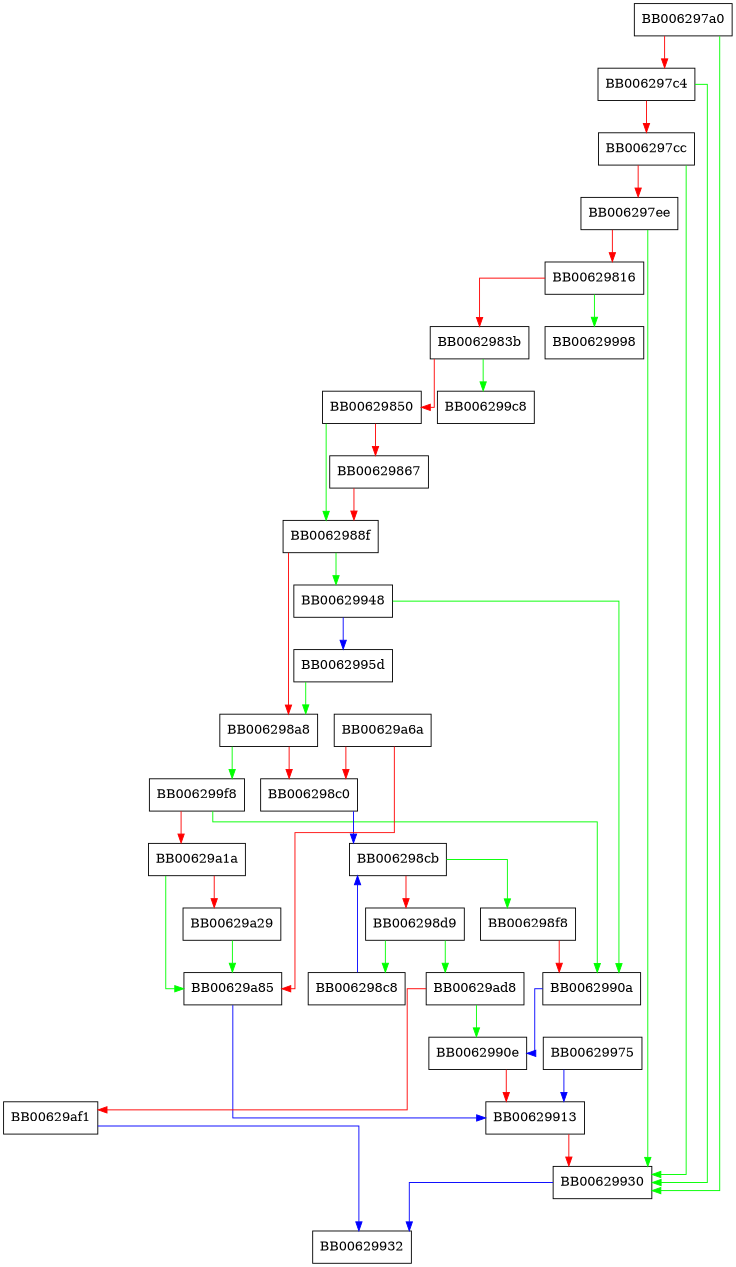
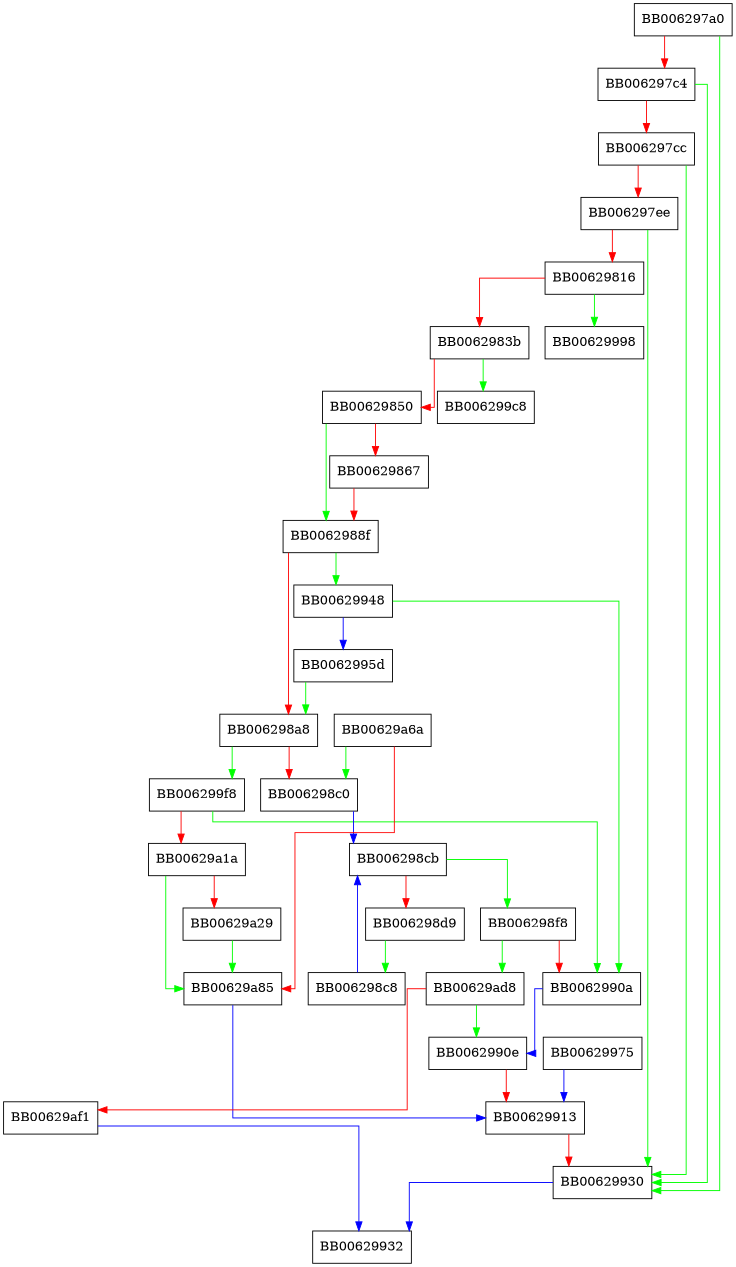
(346, 758) -> (346, 758)
(445, 952) -> (502, 952)
